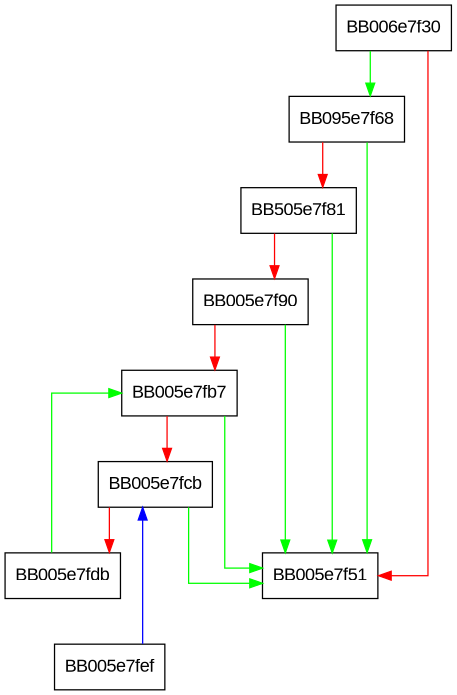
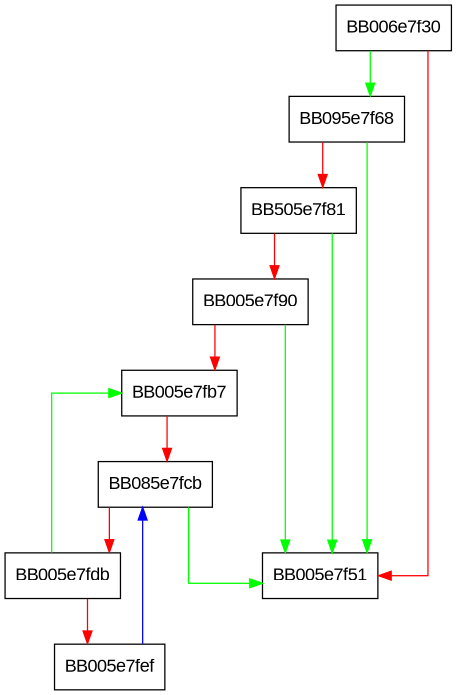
(155, 484) -> (155, 484)
(225, 505) -> none
none -> (87, 615)
